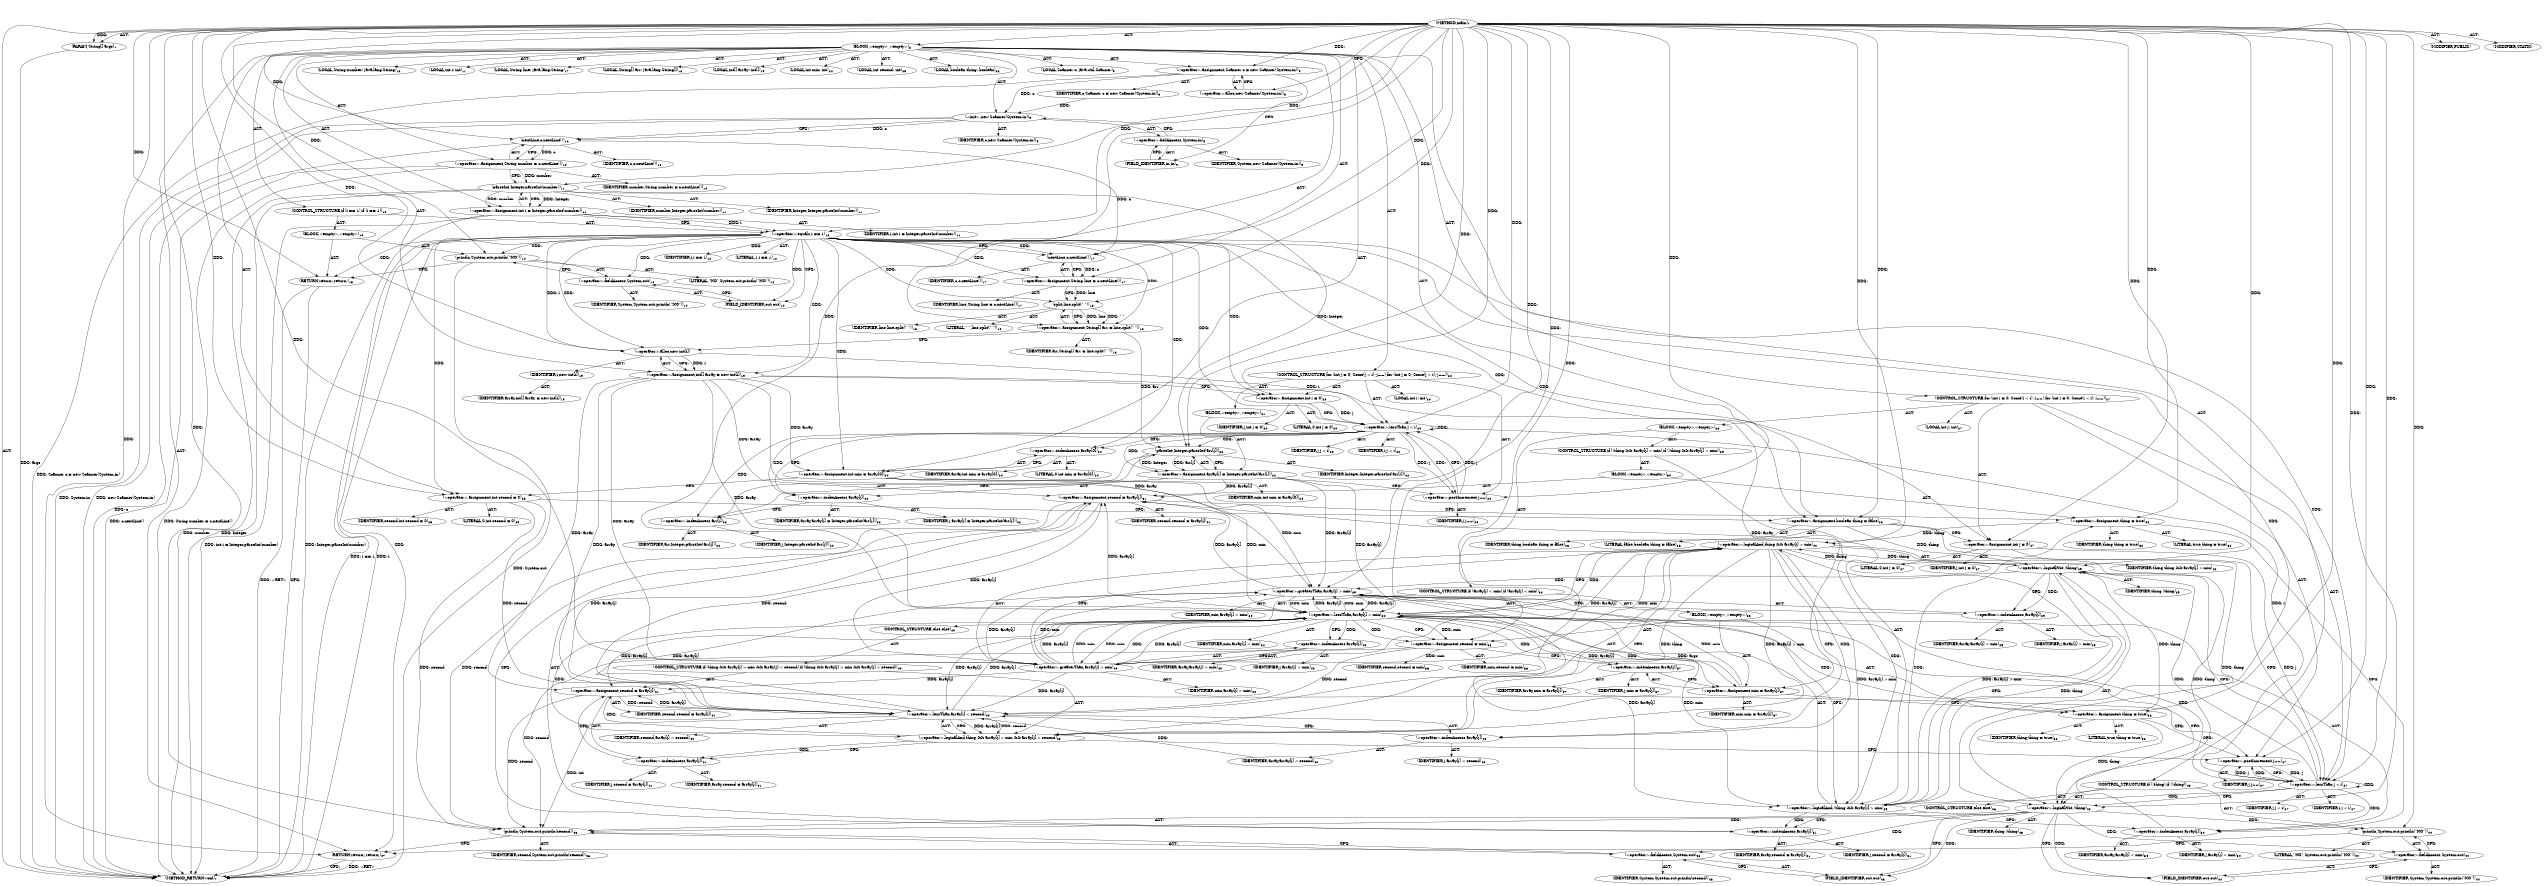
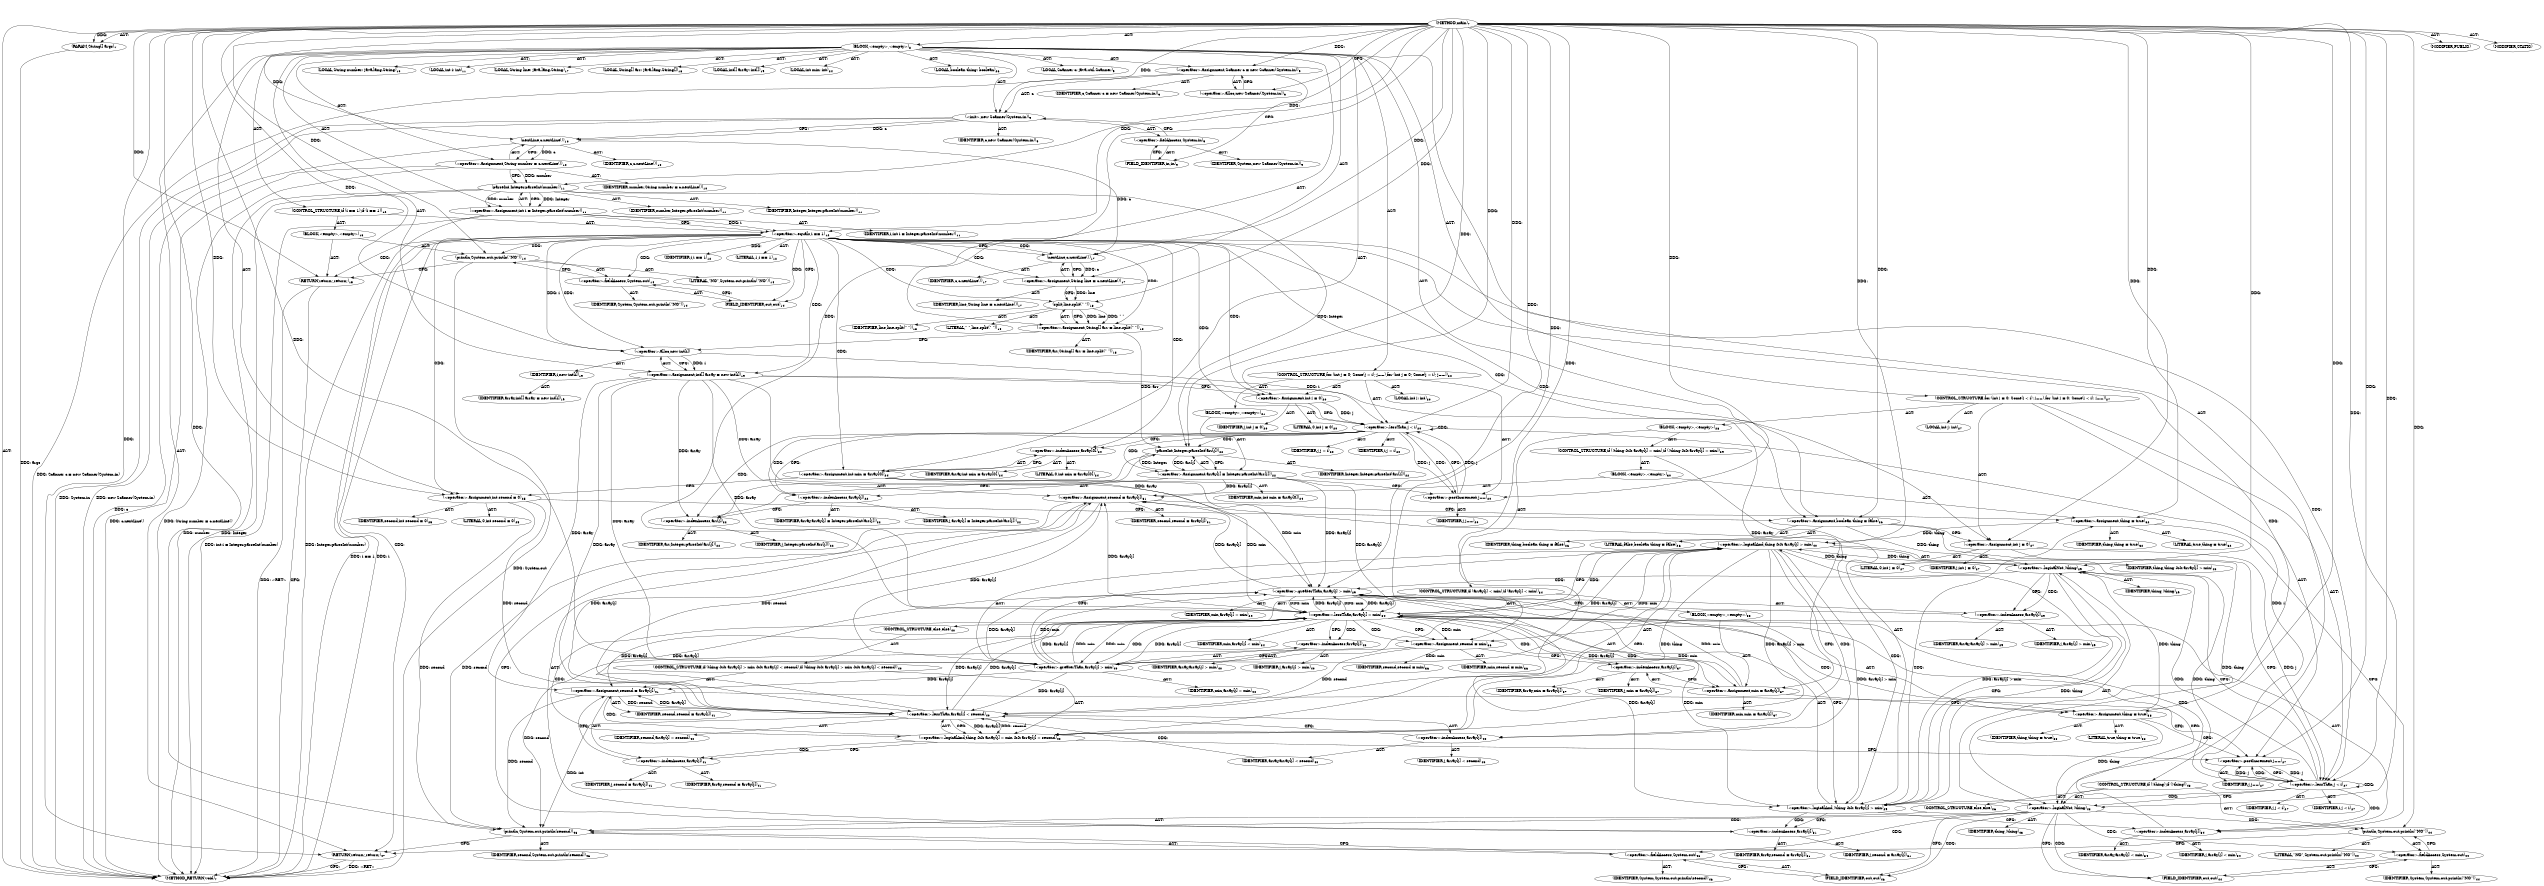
(882, 71) -> none
(1028, 94) -> (1028, 94)
(1054, 106) -> (1204, 43)
(791, 411) -> (679, 447)
(1688, 656) -> (1688, 656)
